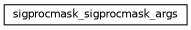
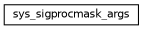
(96, 15) -> (71, 15)
